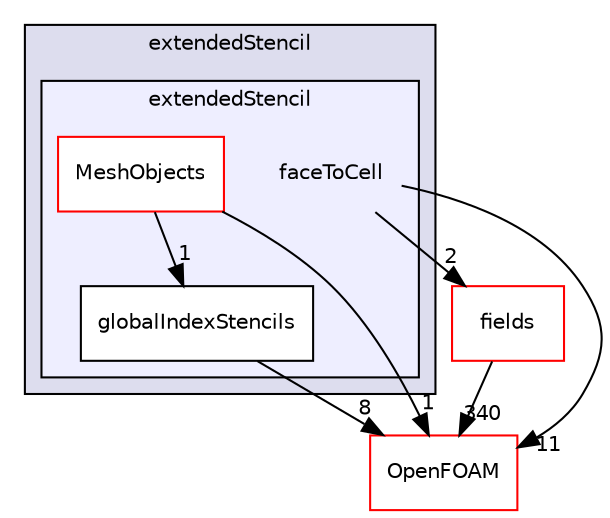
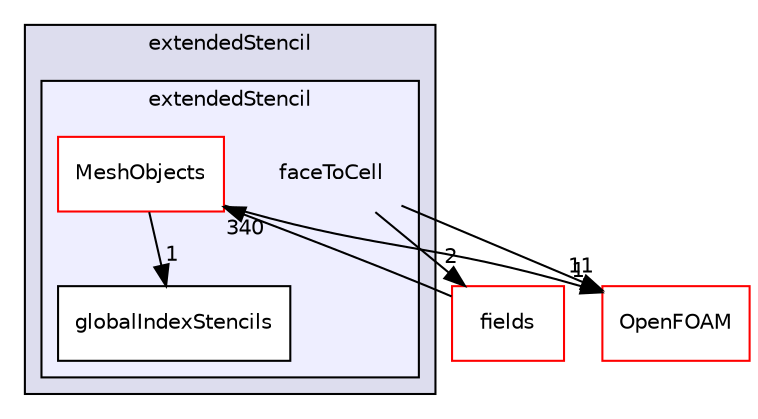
(480, 389) -> (348, 254)
(335, 407) -> none
